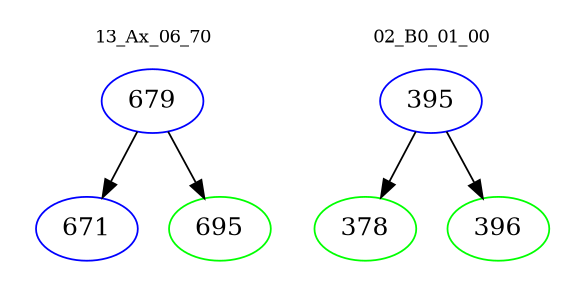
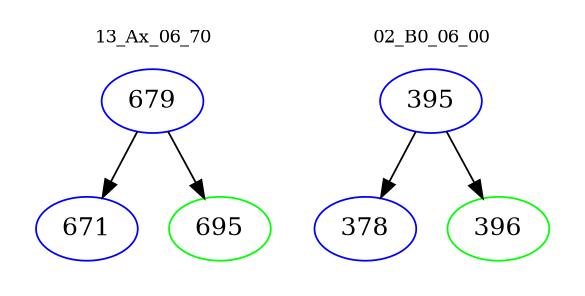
(432, 38) -> (432, 38)
(365, 229) -> (365, 229)
